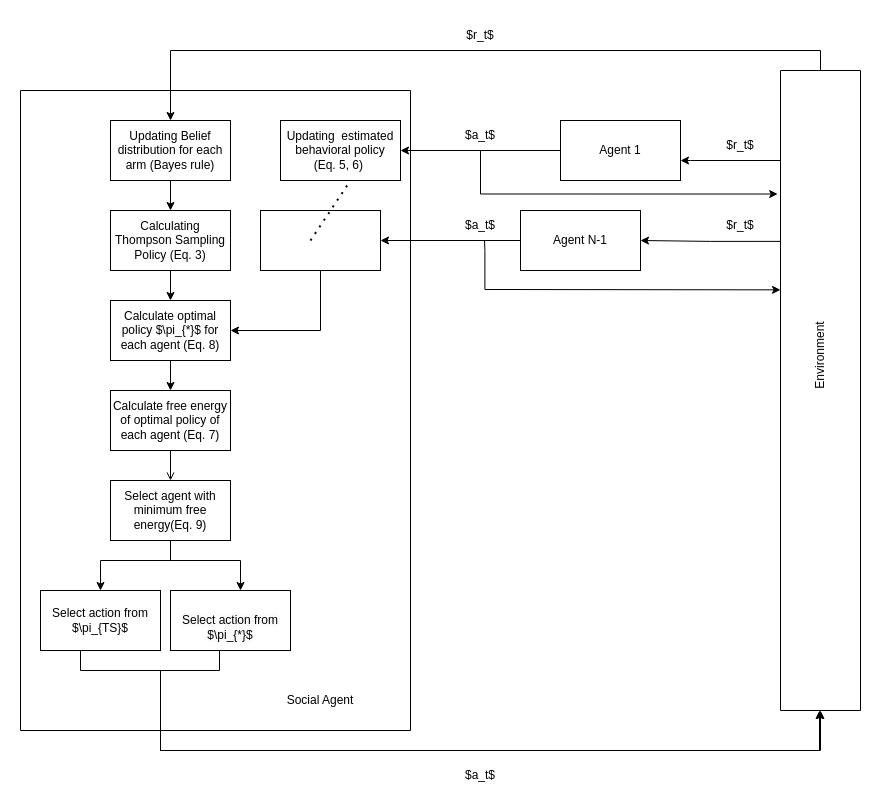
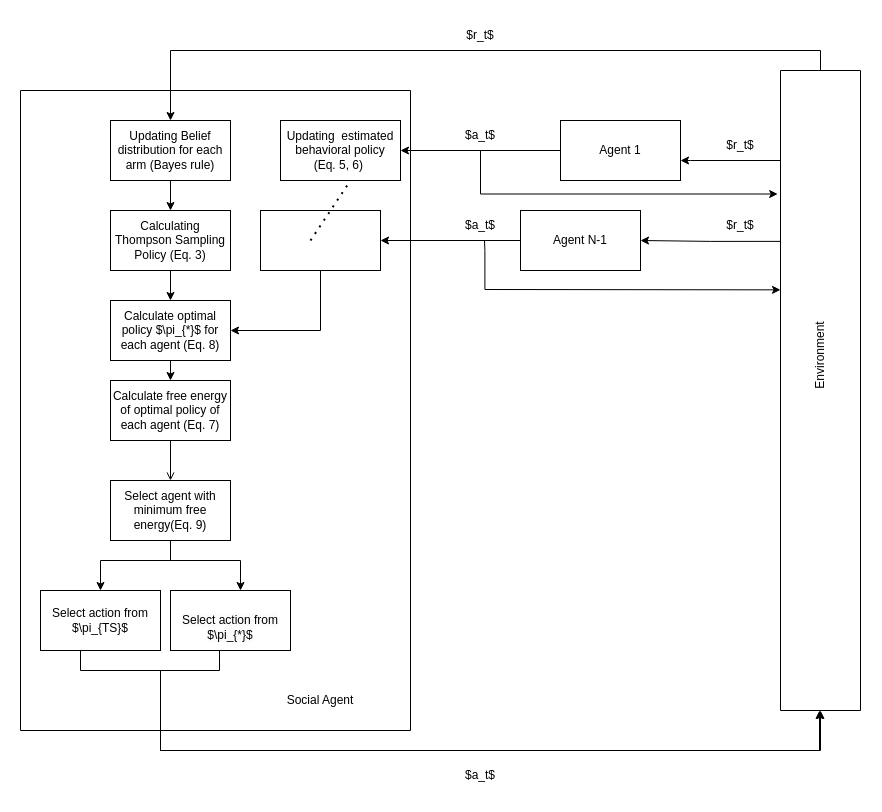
(171, 421) -> (171, 411)
